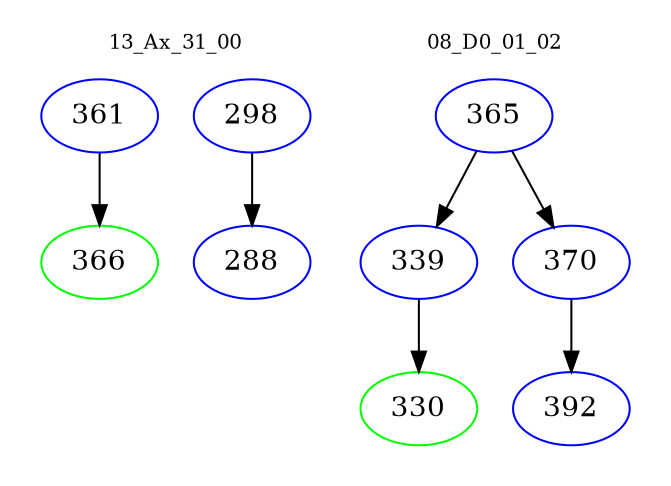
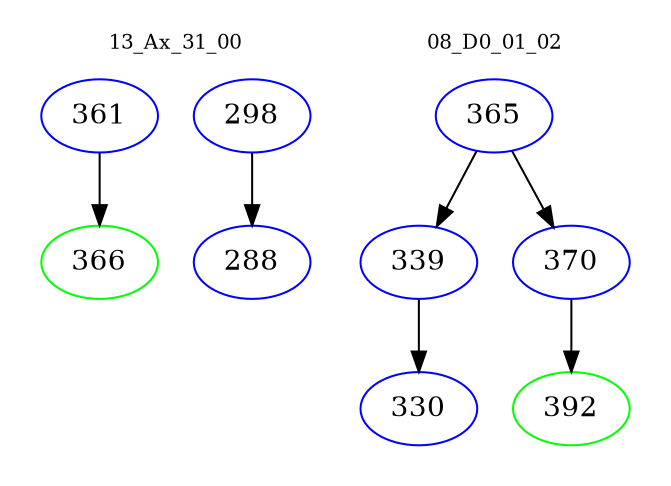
(419, 409) -> (419, 409)
(571, 409) -> (571, 409)
